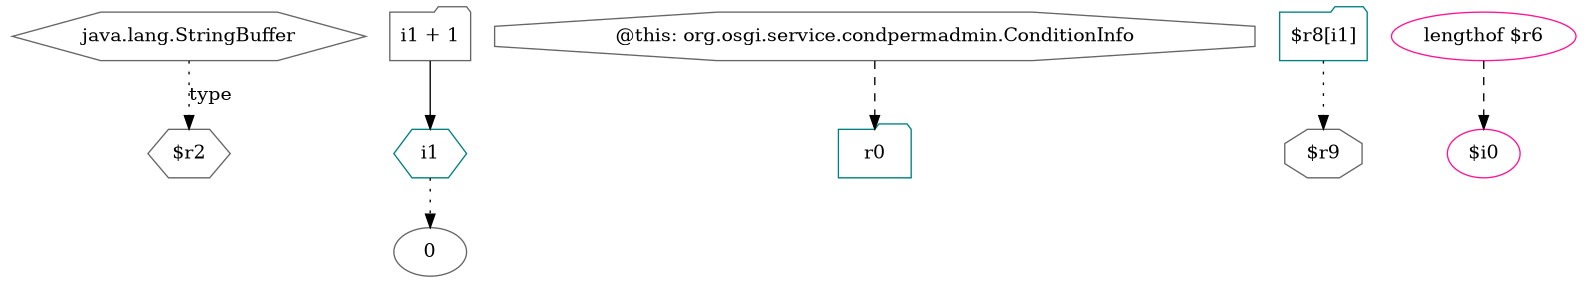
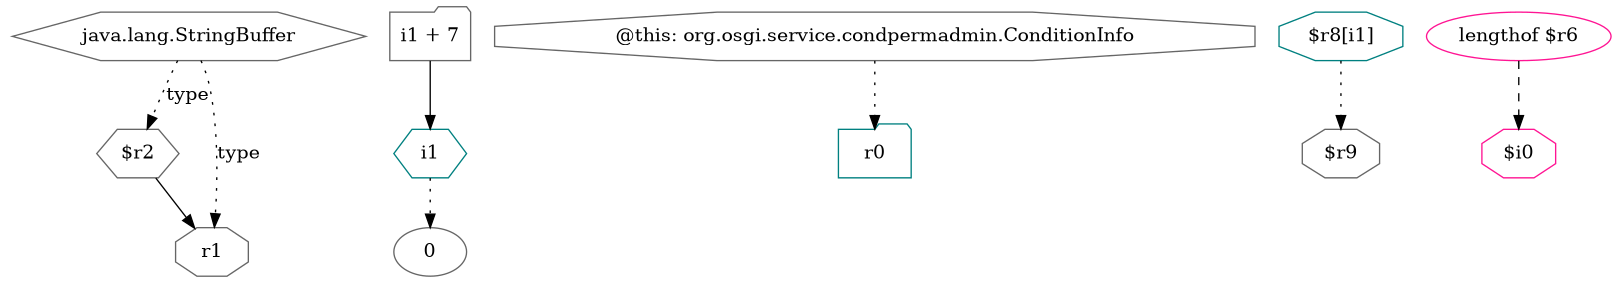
(430, 36) -> (430, 36)
(1323, 36) -> (1341, 36)
(875, 88) -> (875, 88)
(1484, 154) -> (1519, 154)
none -> (212, 252)
